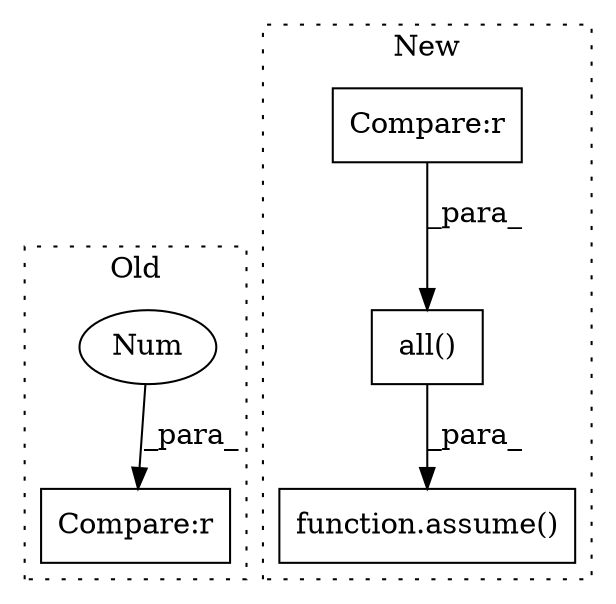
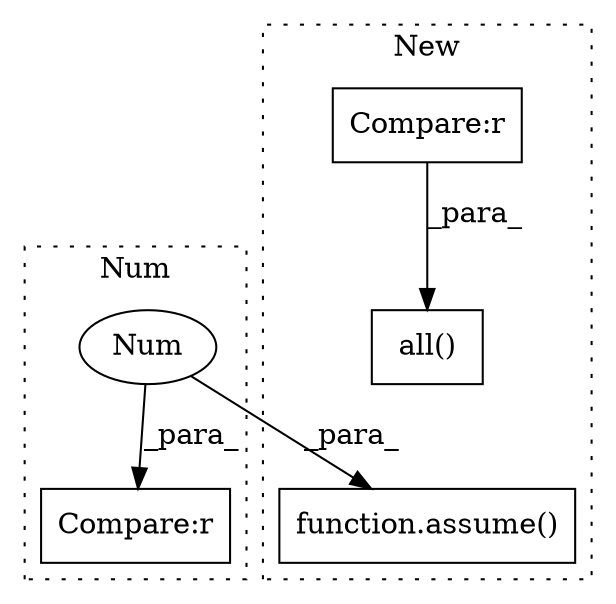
(136, 270) -> (136, 270)
(427, 426) -> (276, 429)
